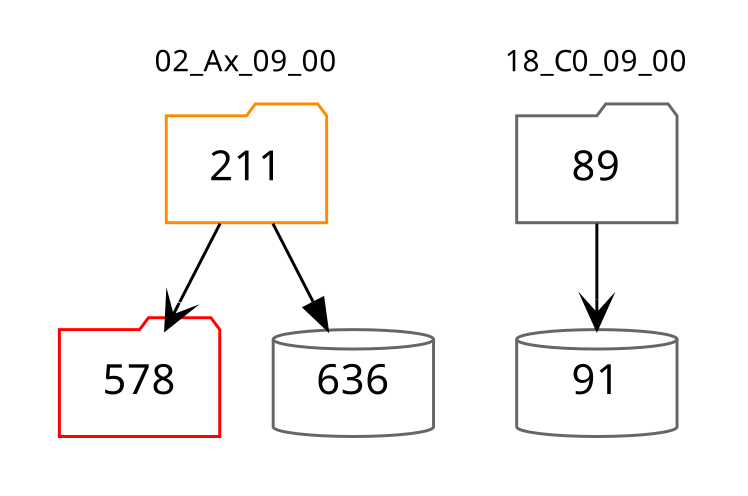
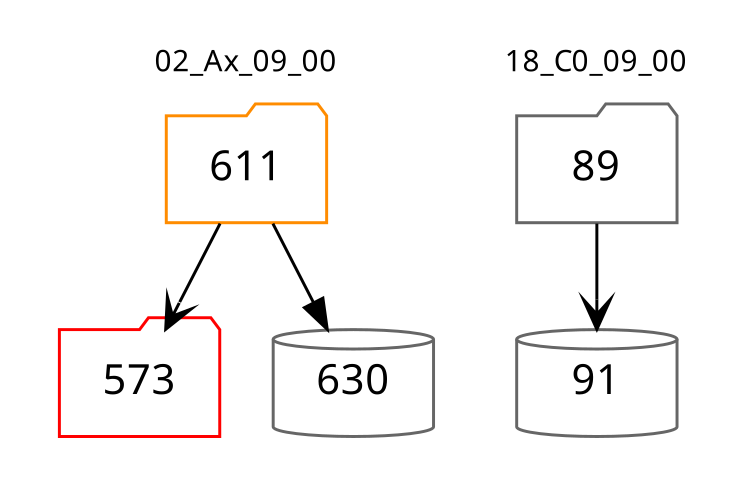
(246, 169) -> (246, 169)
(140, 383) -> (140, 383)
(353, 383) -> (353, 383)
